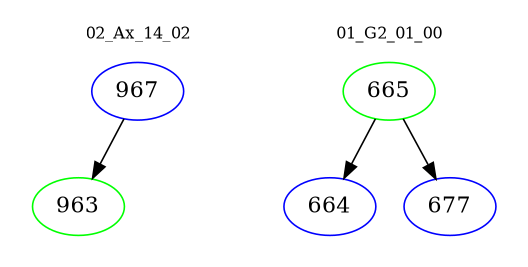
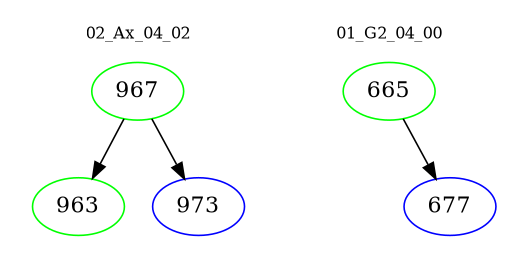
(139, 34) -> (139, 34)
(390, 34) -> (390, 34)
(138, 91) -> (138, 91)
none -> (199, 207)
(330, 207) -> none
